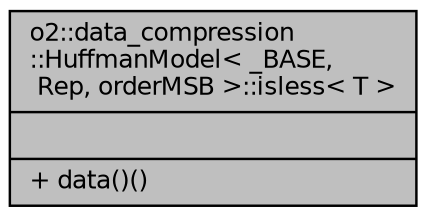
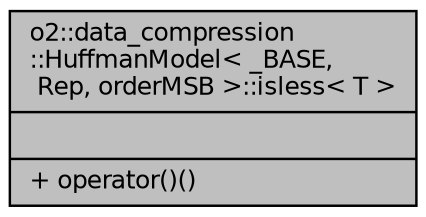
(90, 181) -> (113, 181)
